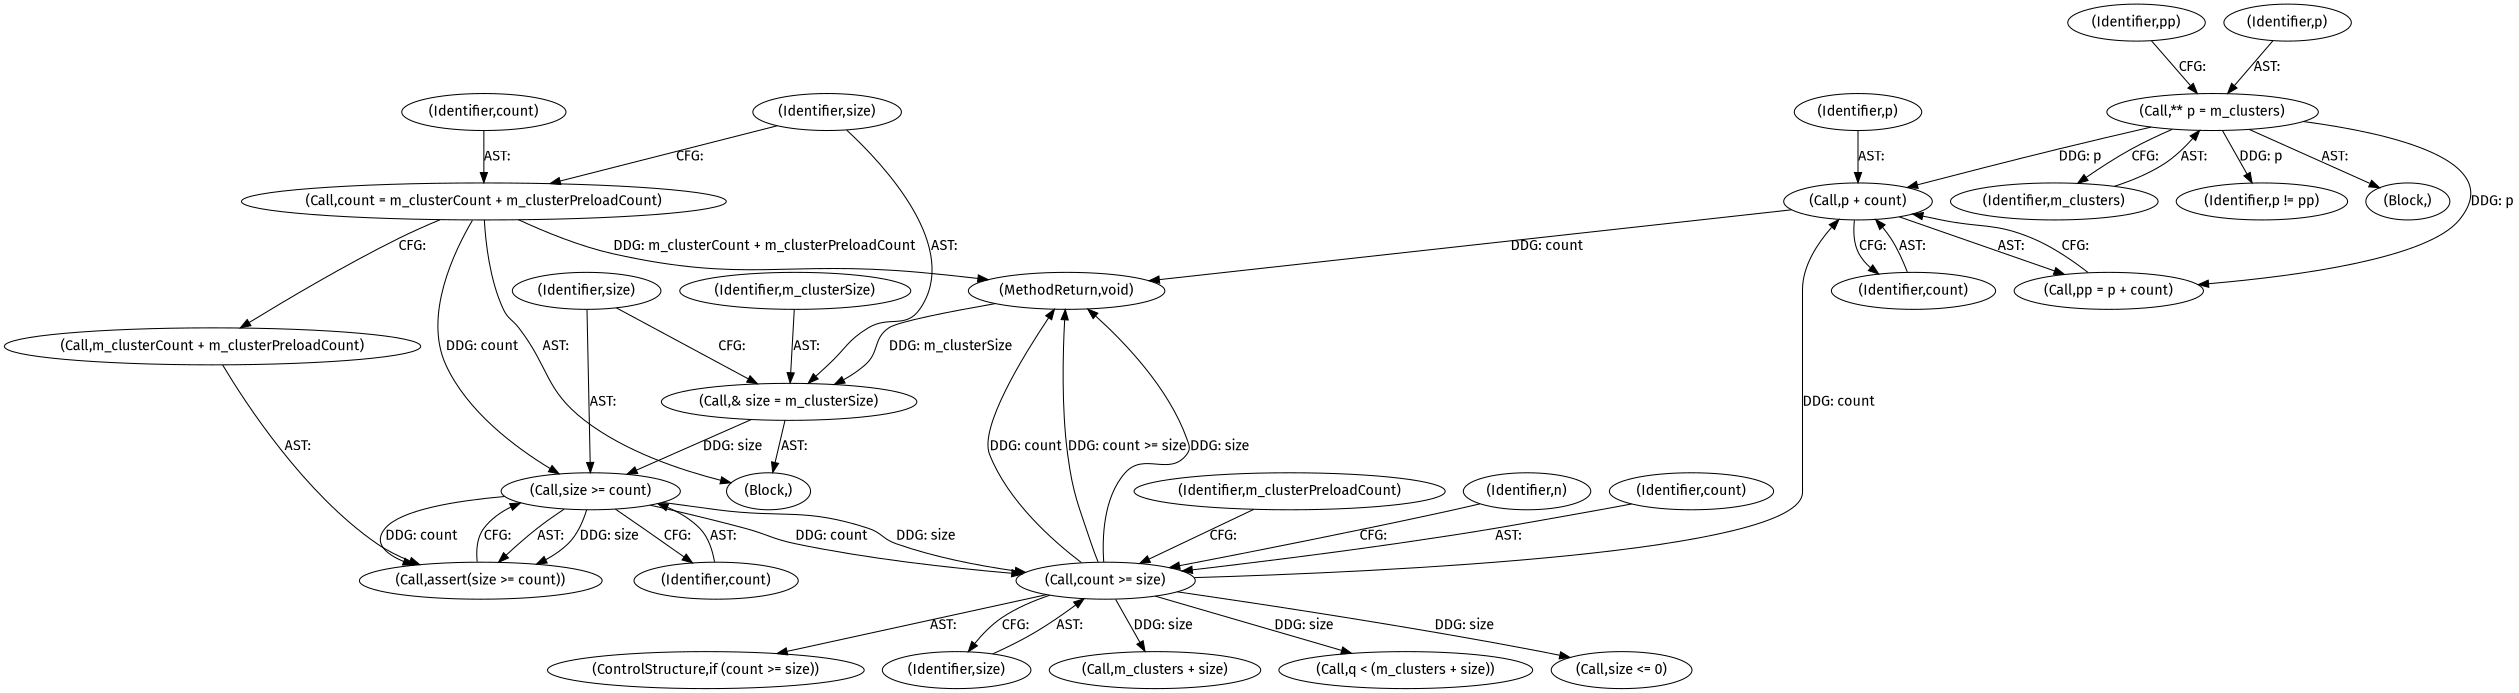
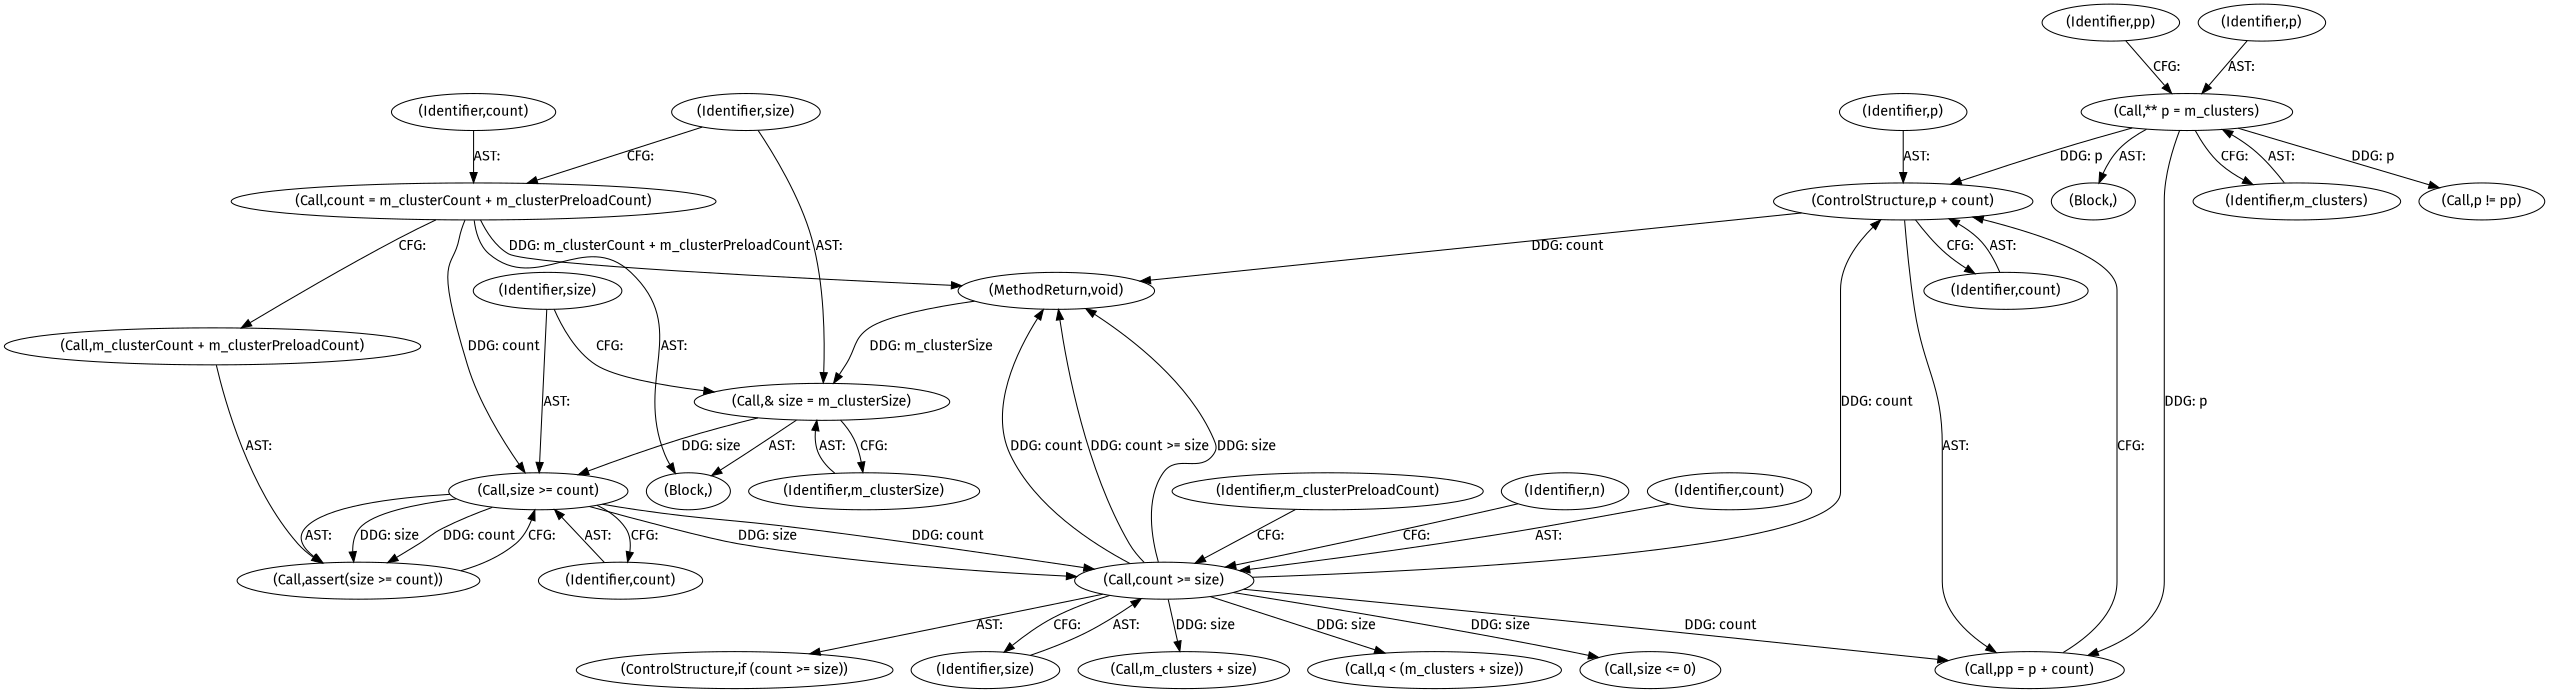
(1858, 201) -> (1903, 201)
(2262, 201) -> (2482, 201)
none -> (854, 440)
none -> (1591, 623)
